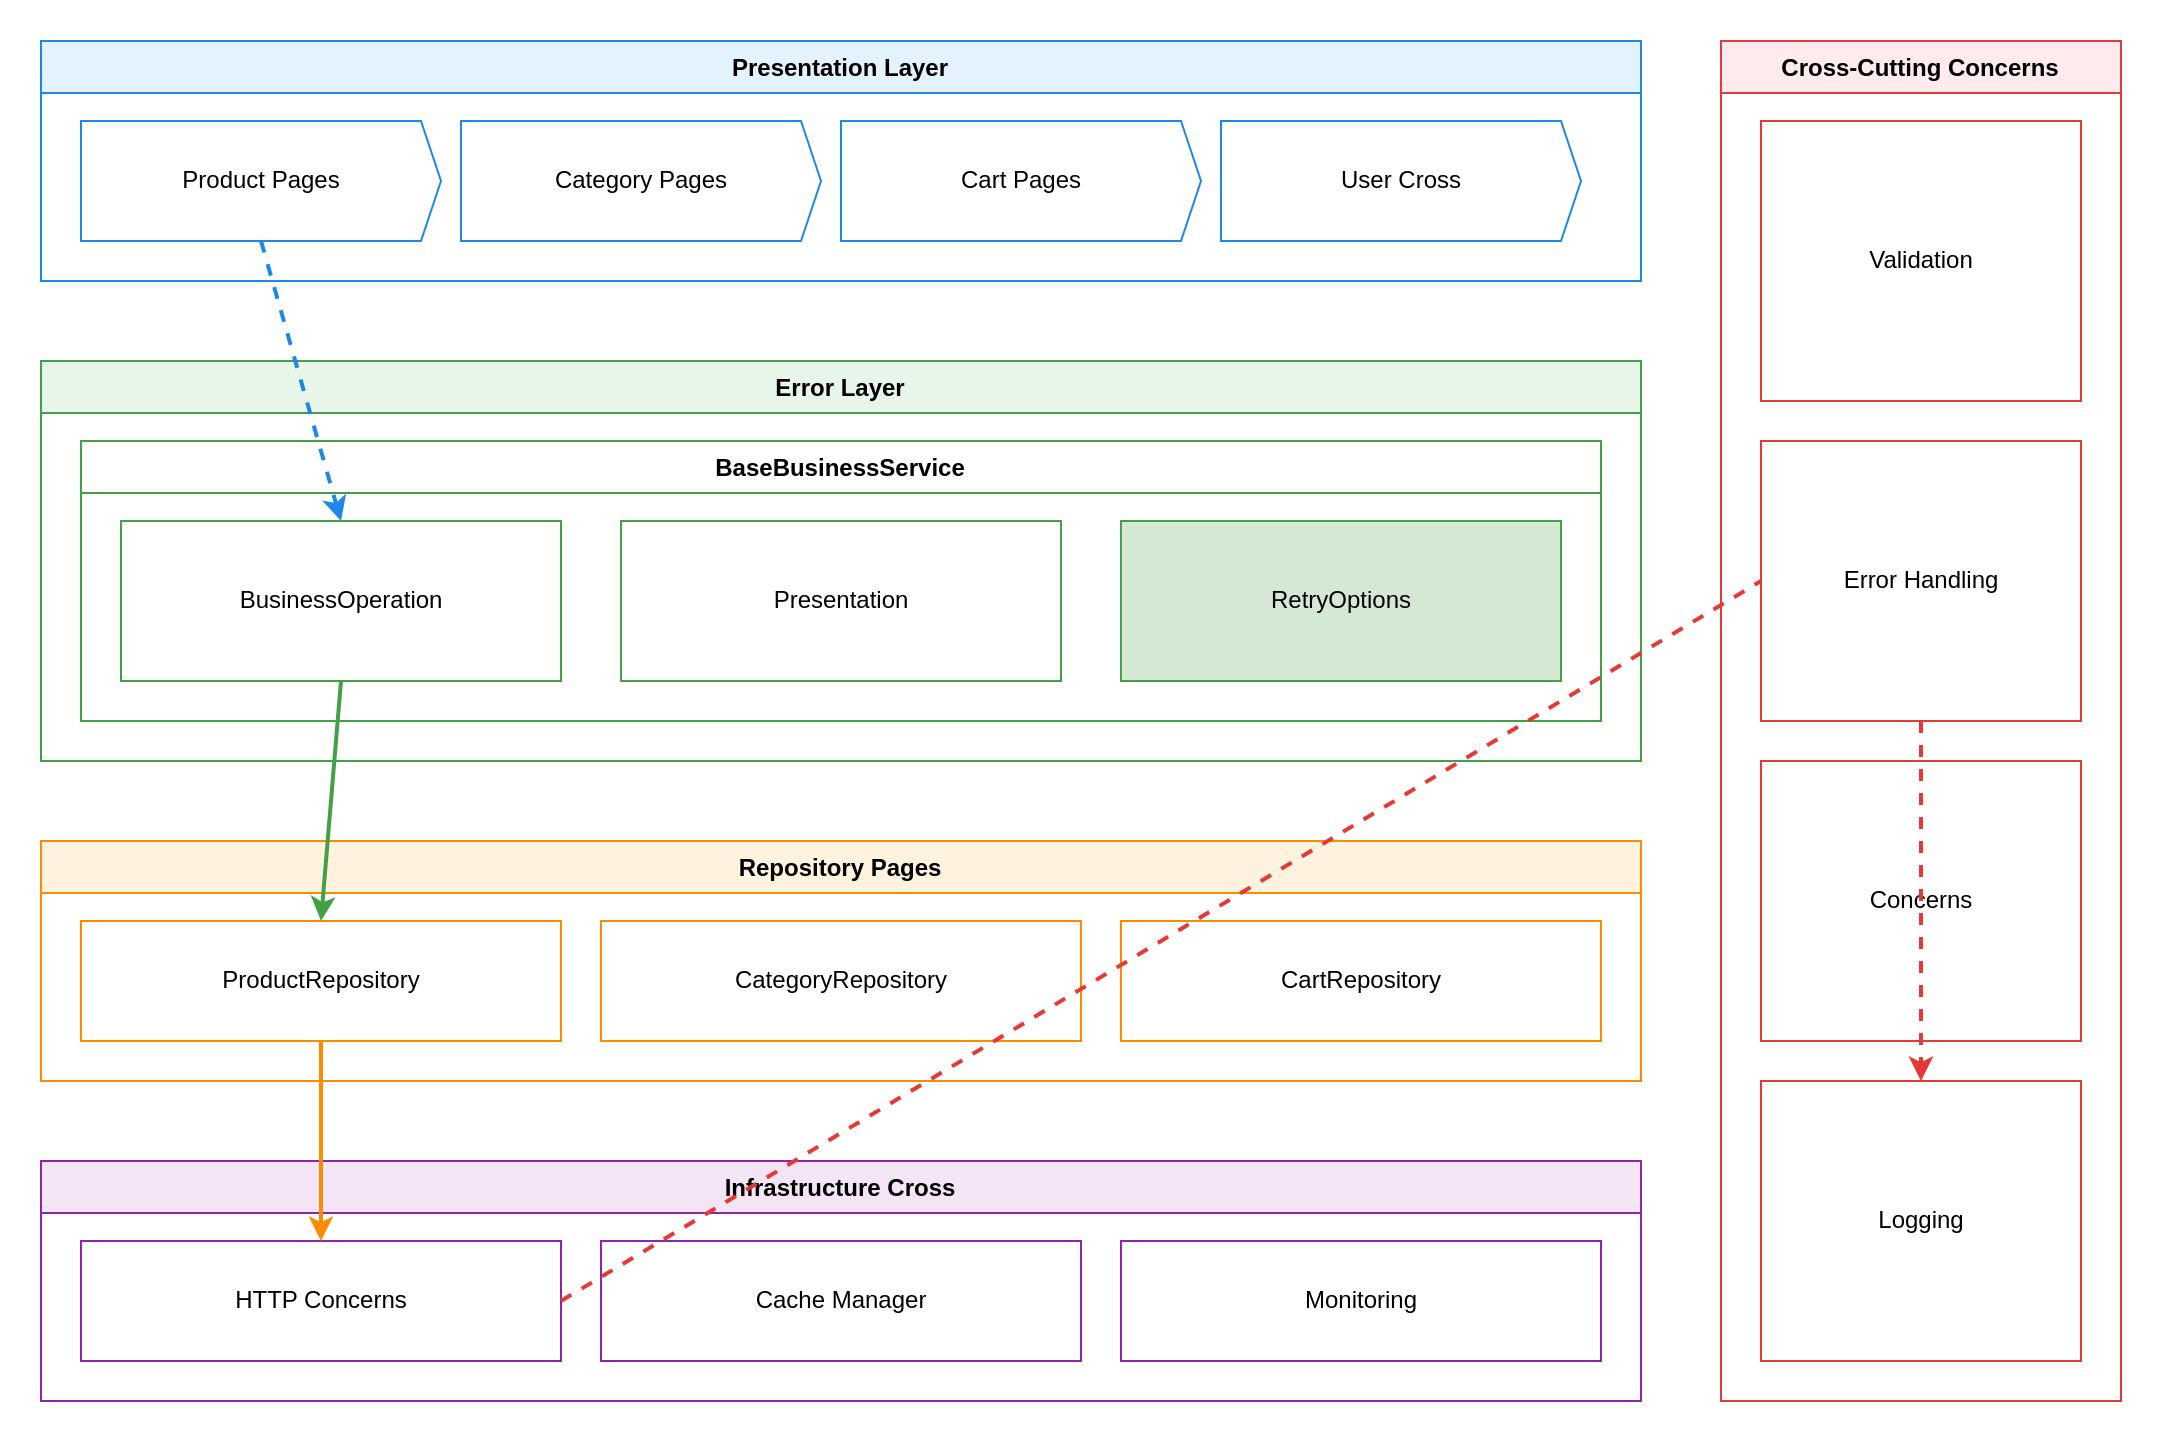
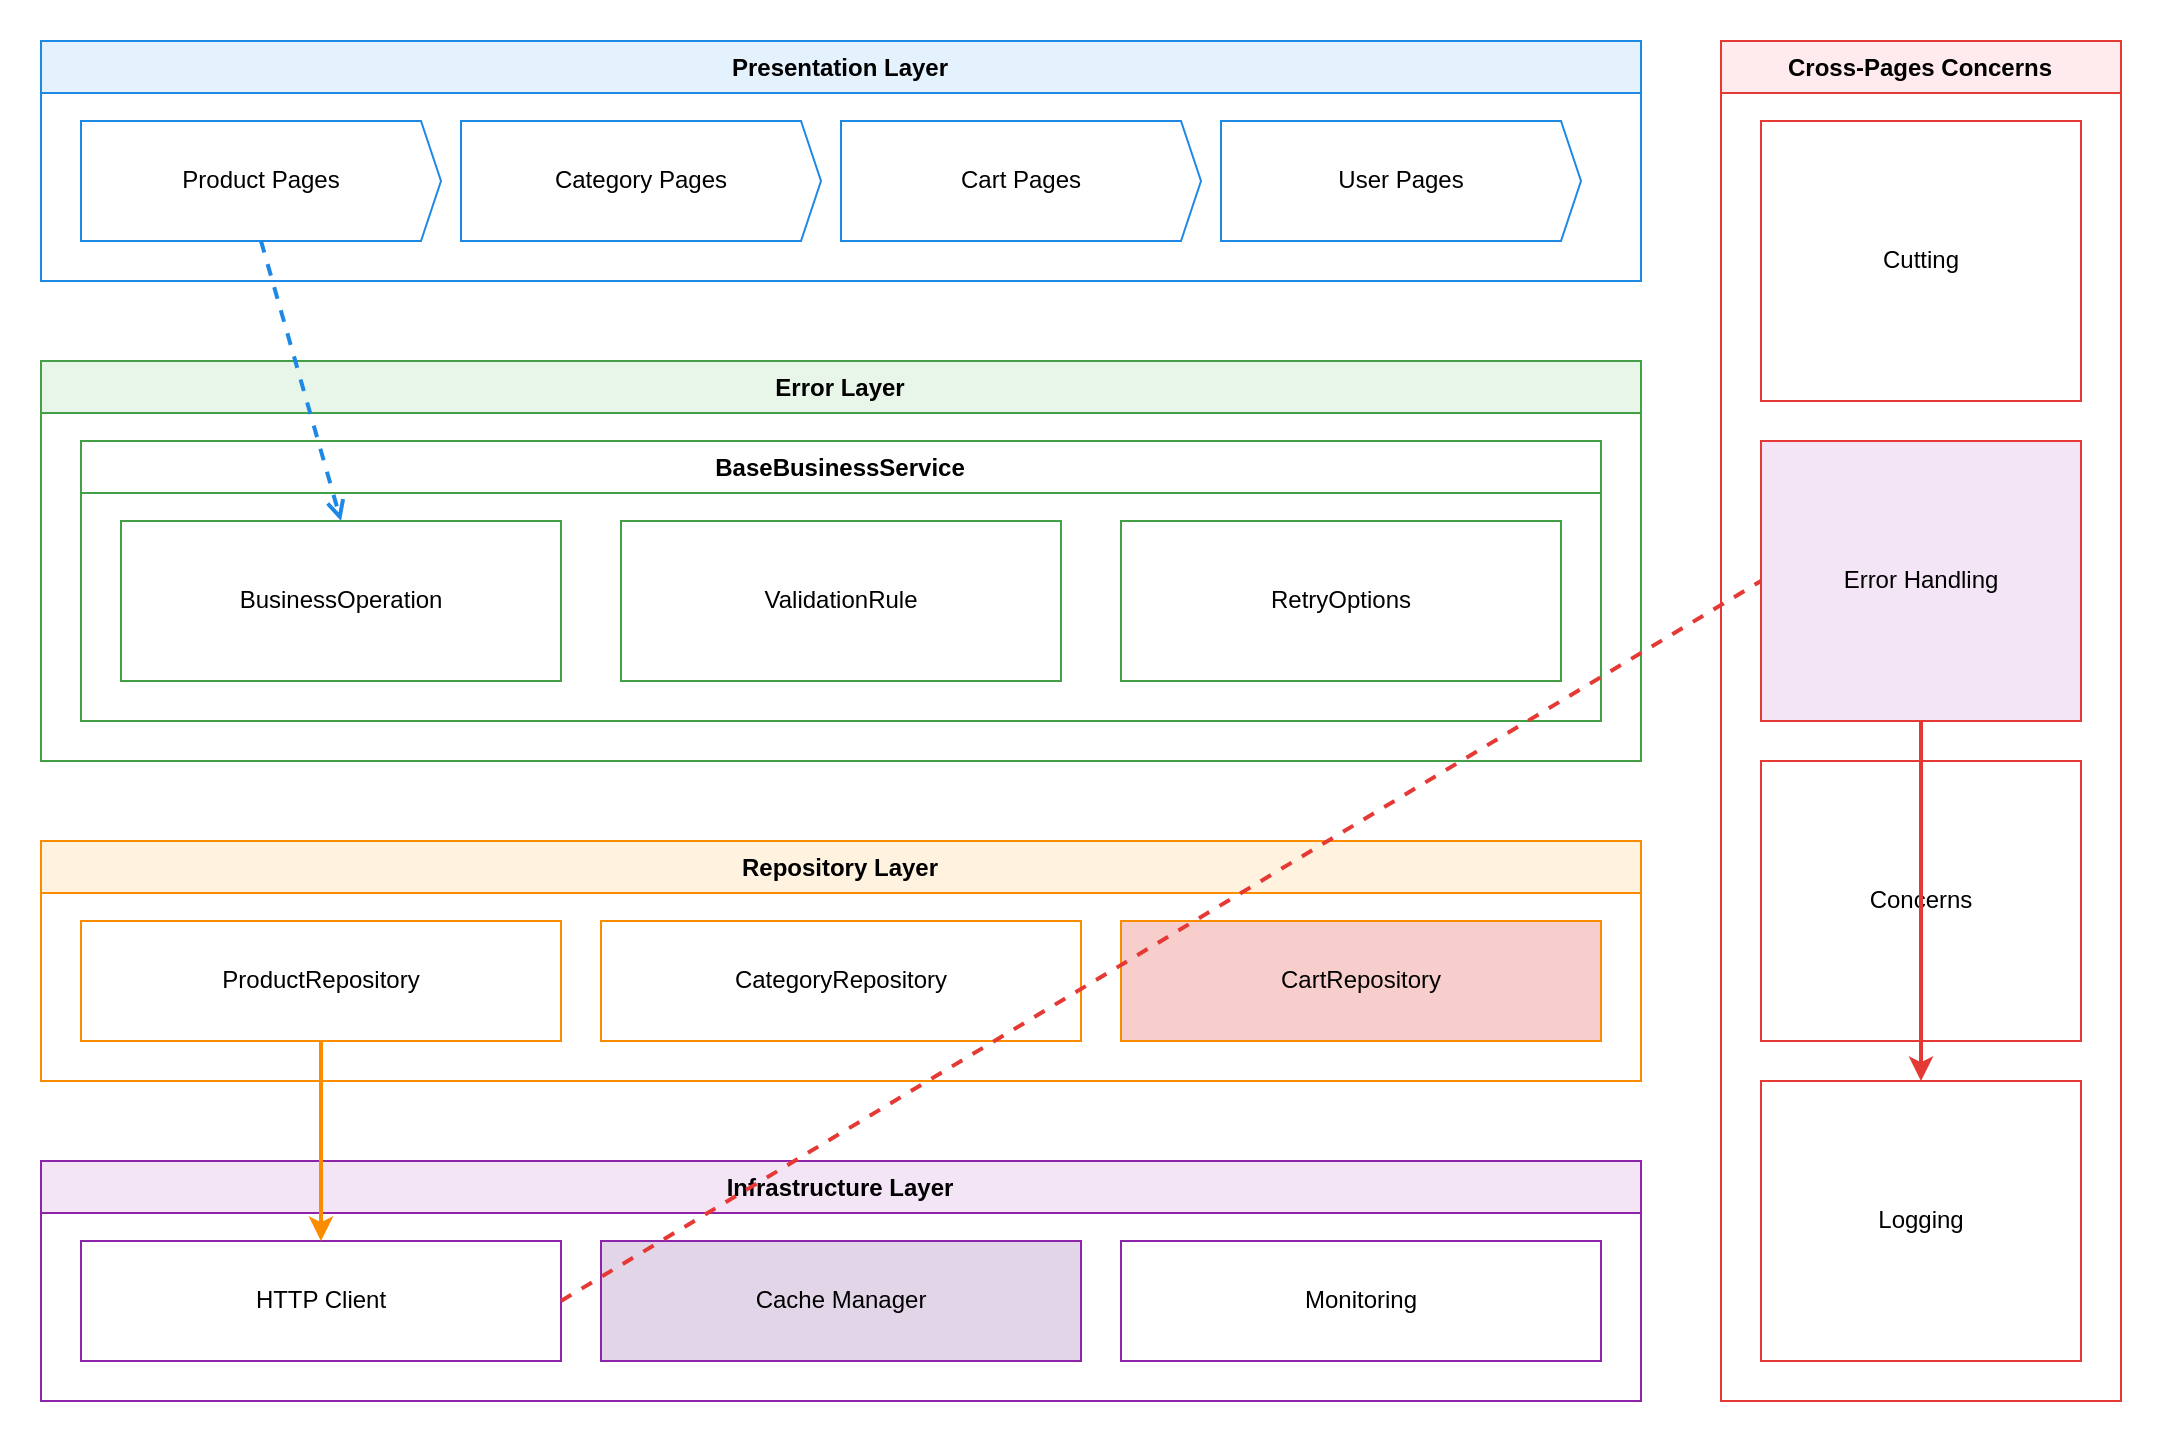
(1920, 68) -> (1920, 68)
(1402, 181) -> (1402, 181)
(1922, 261) -> (1922, 261)
(336, 503) -> (337, 507)
(1921, 581) -> (1921, 581)
(842, 601) -> (842, 601)
(1341, 601) -> (1341, 601)
(1921, 738) -> (1921, 738)
(332, 793) -> none
(840, 868) -> (840, 868)
(1361, 981) -> (1361, 981)
(840, 1188) -> (840, 1188)
(322, 1301) -> (322, 1301)
(841, 1301) -> (841, 1301)
